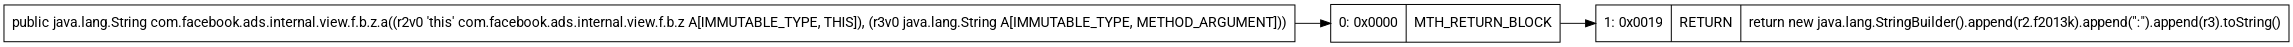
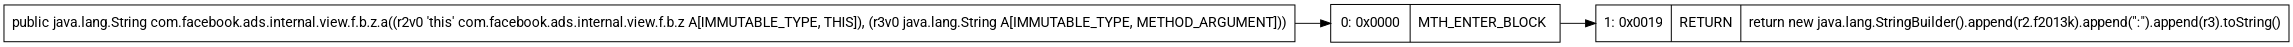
(1483, 23) -> (1483, 23)
